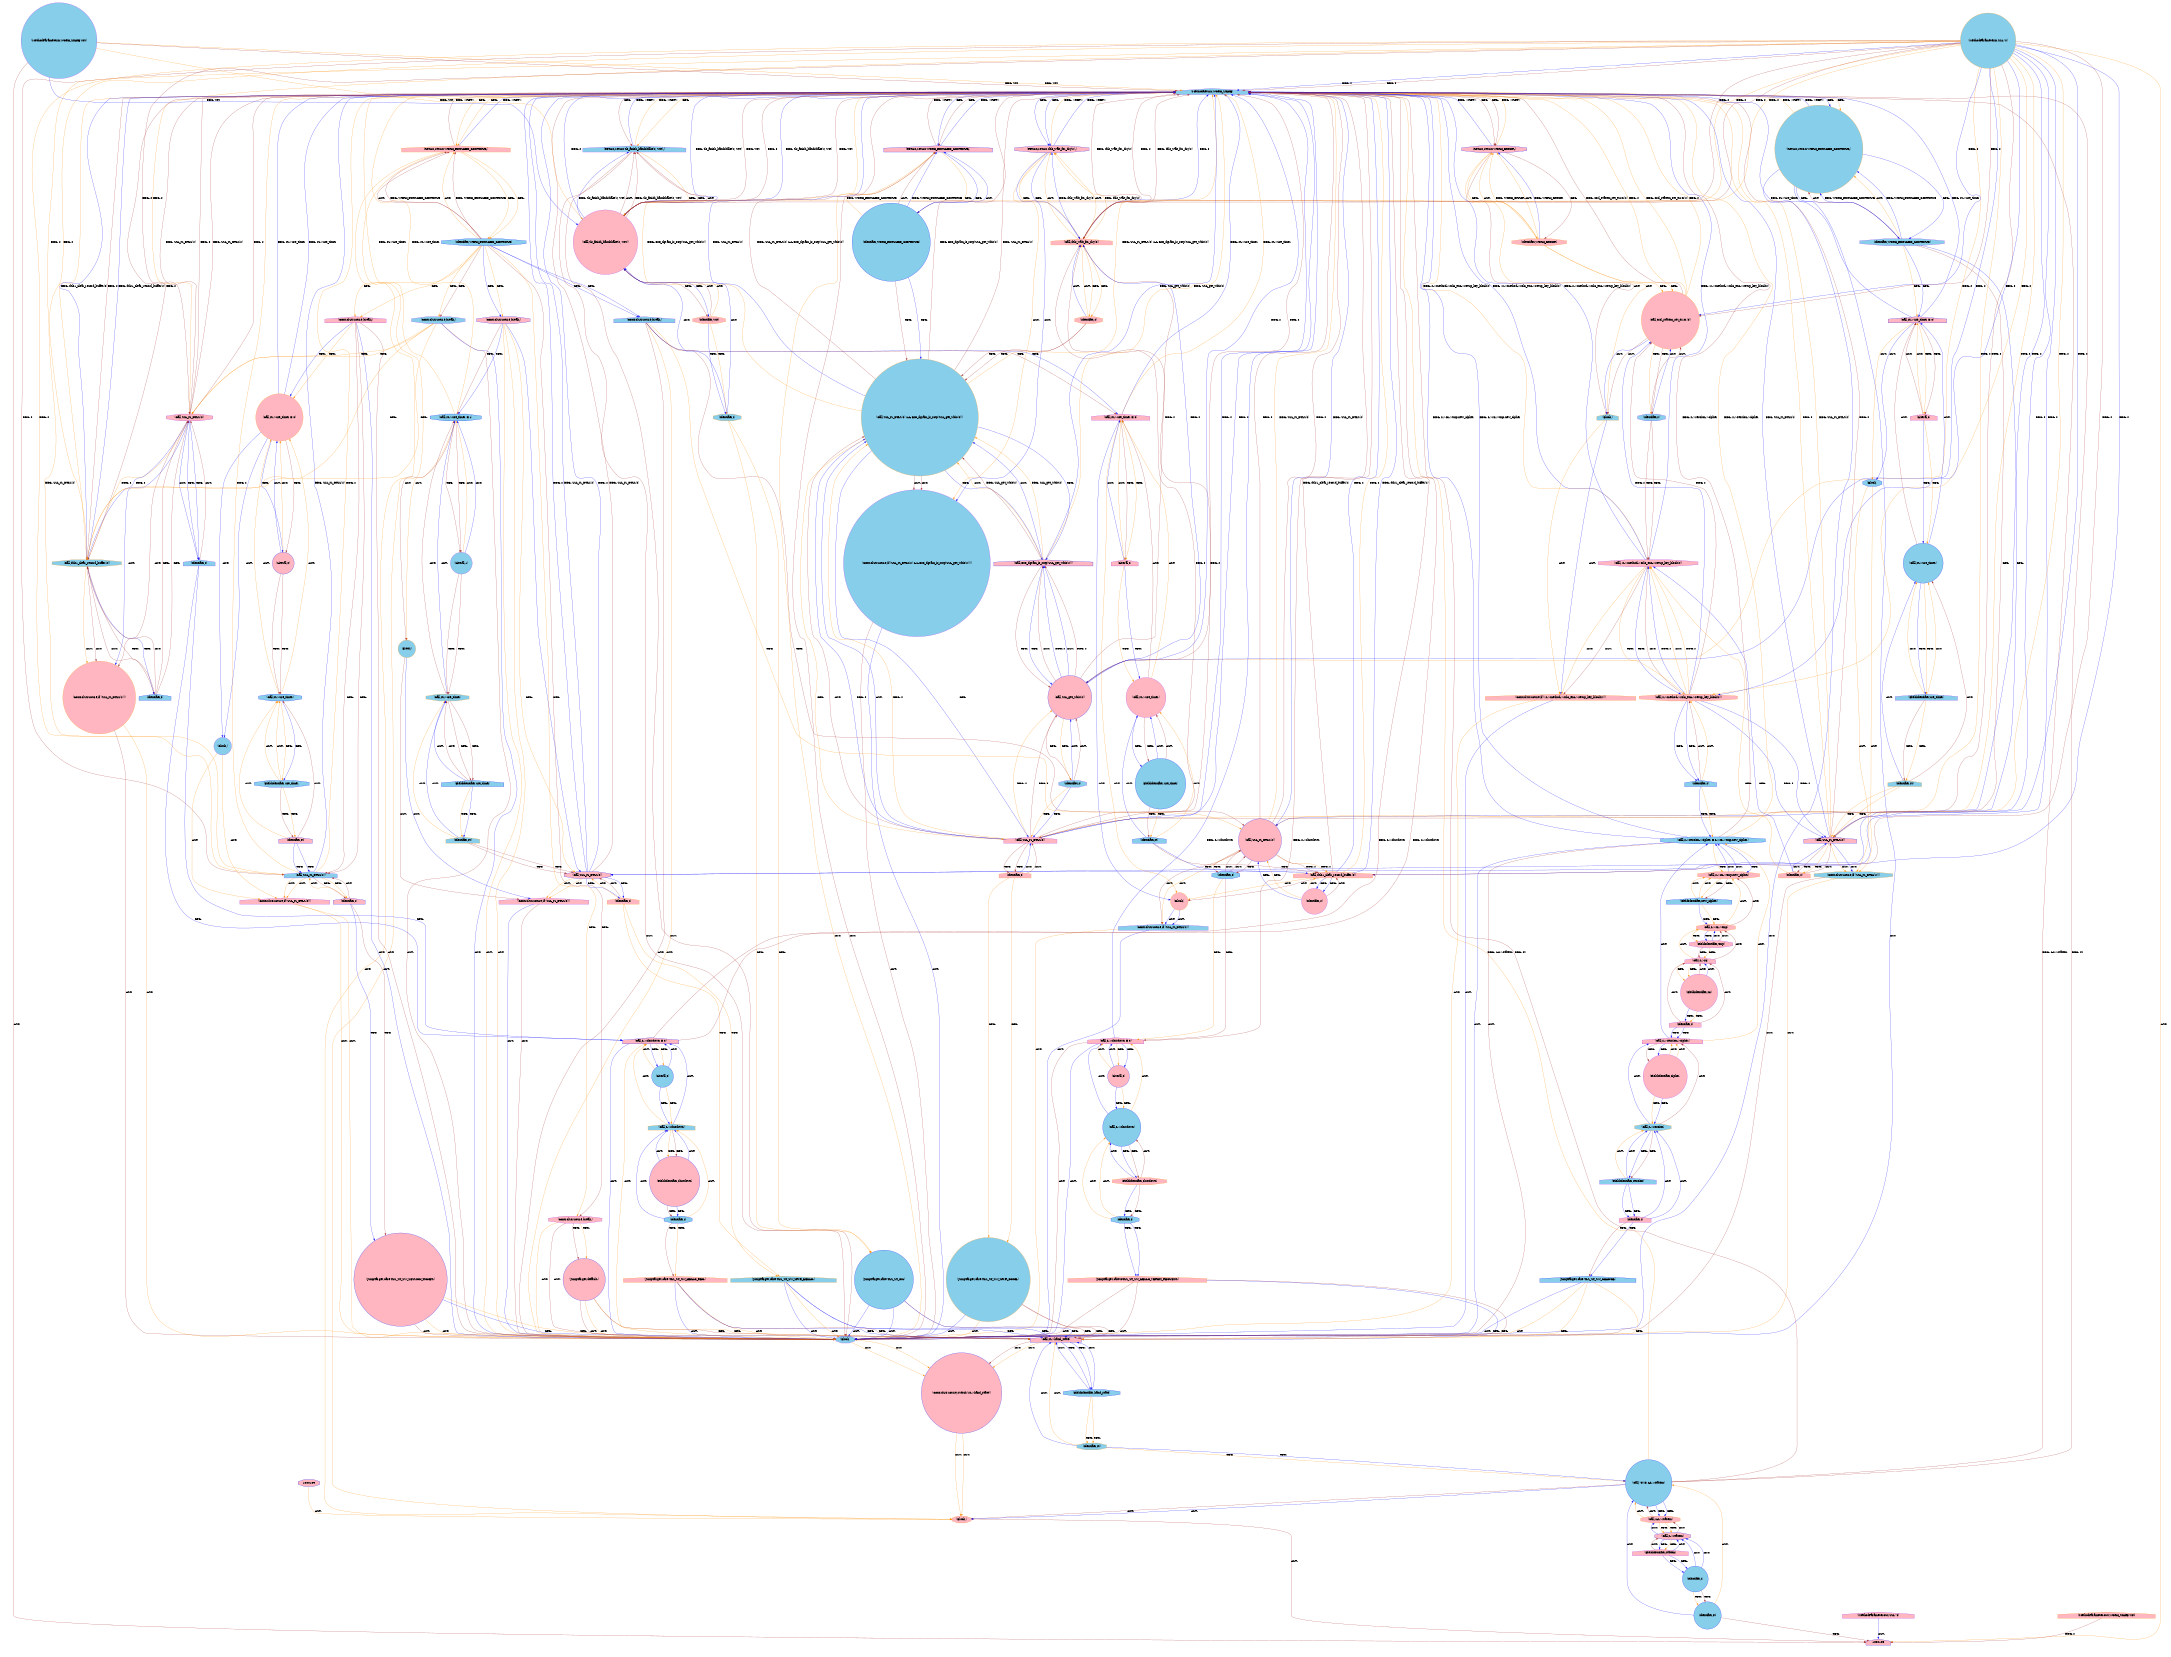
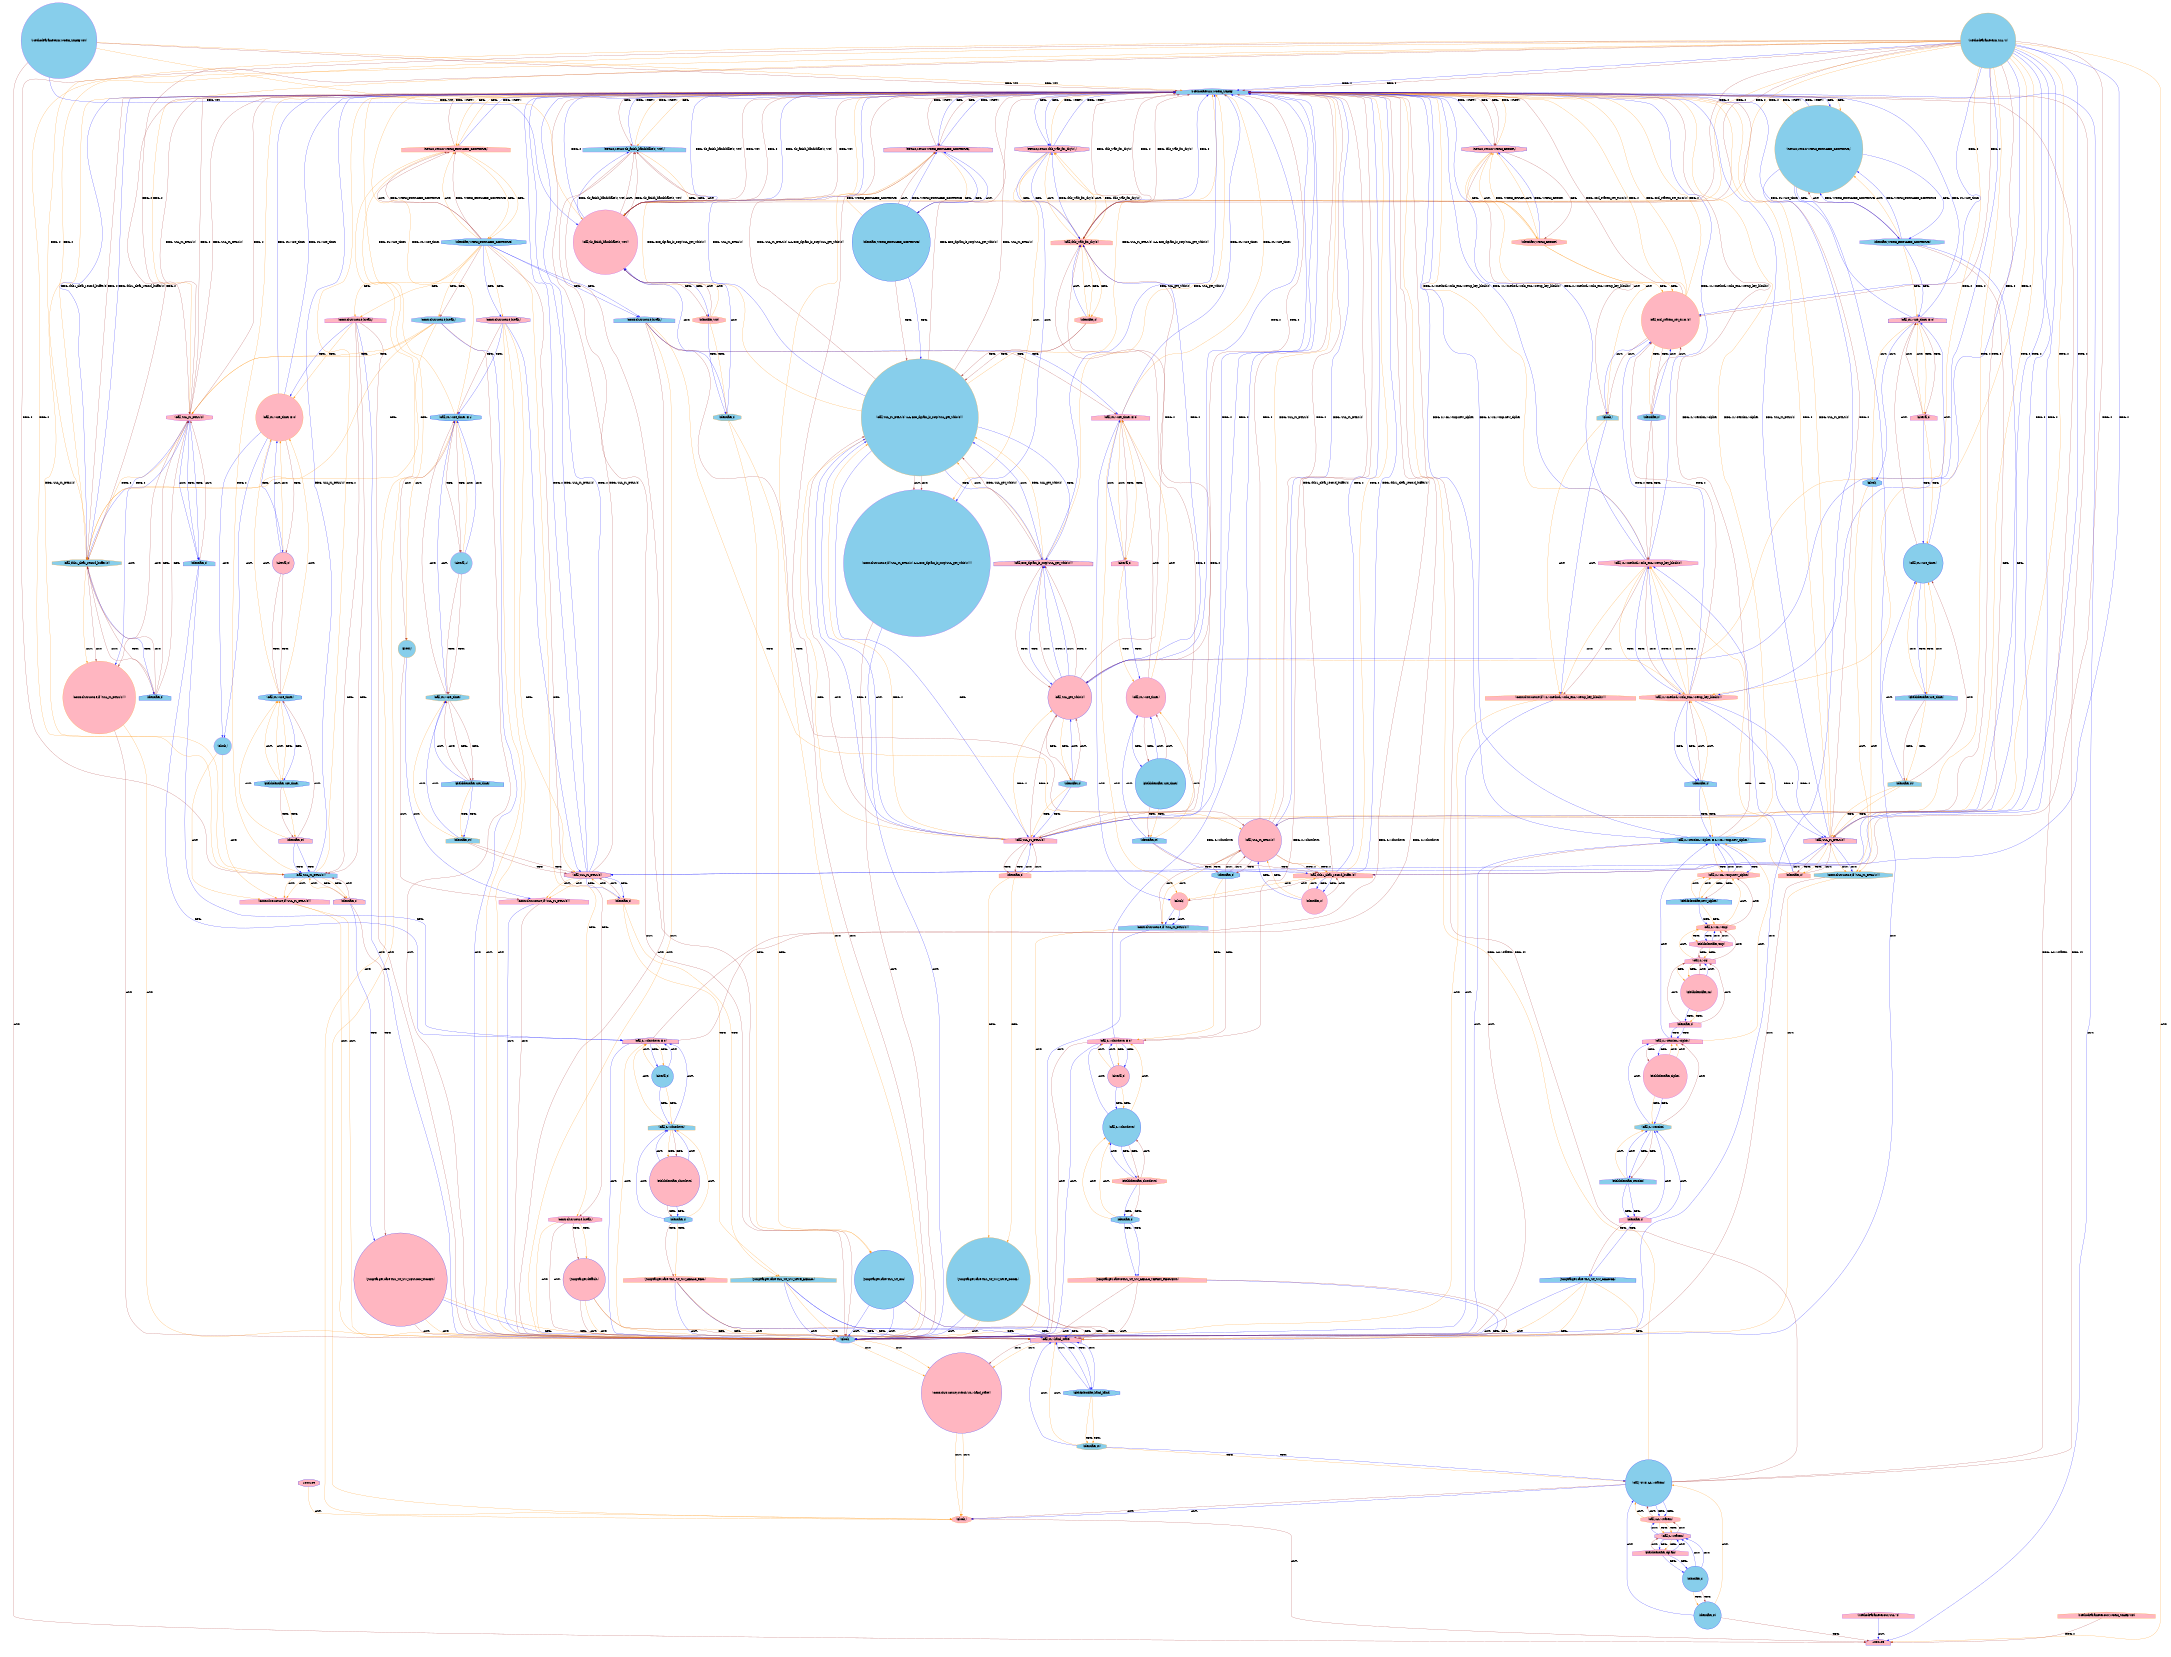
none -> (2094, 496)
(1092, 1393) -> (1092, 1393)
(1660, 1553) -> (1660, 1553)
